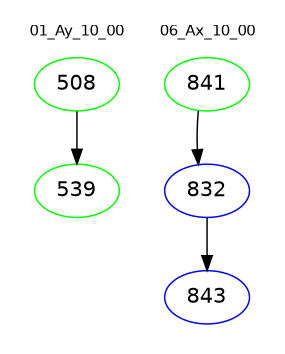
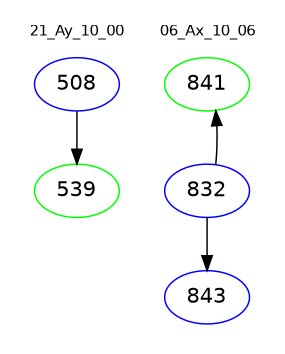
(77, 32) -> (77, 32)
(208, 32) -> (208, 32)
(77, 84) -> (77, 84)
(197, 130) -> (217, 145)
